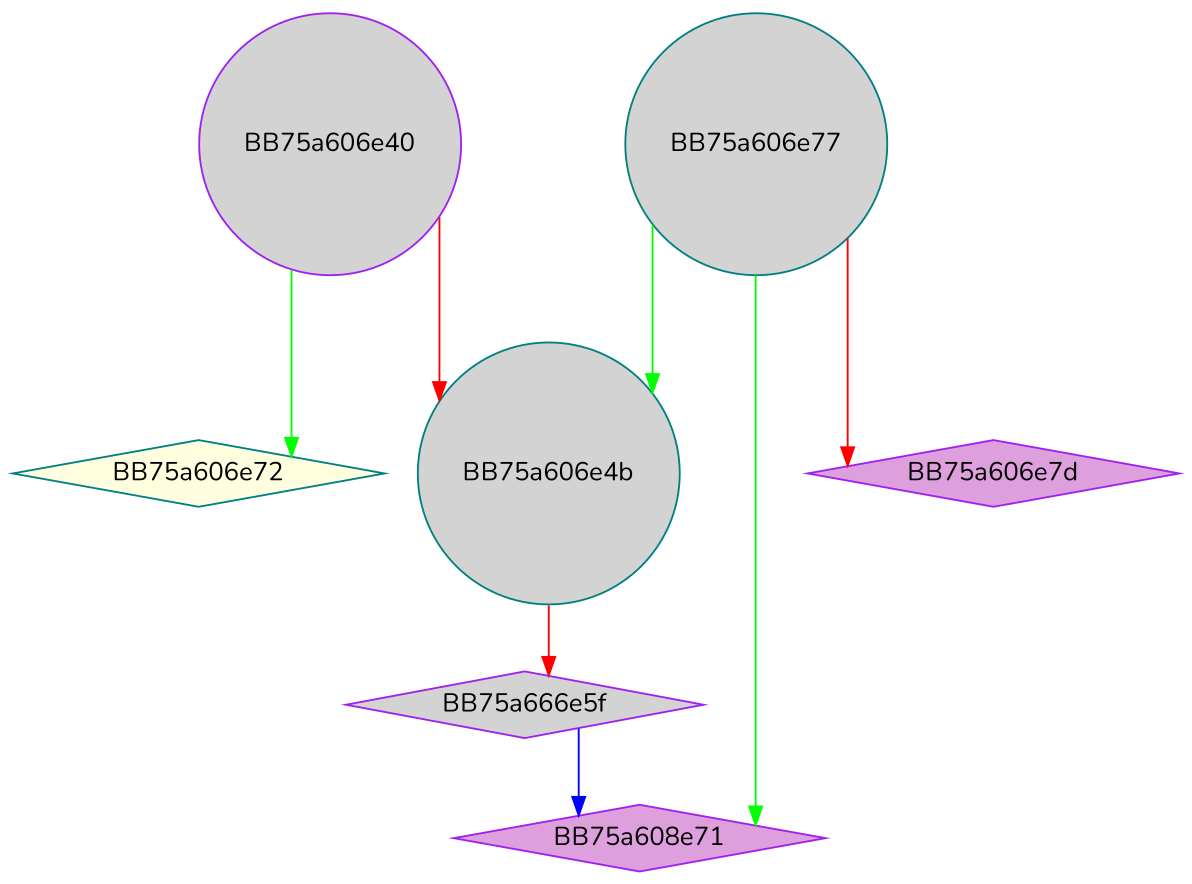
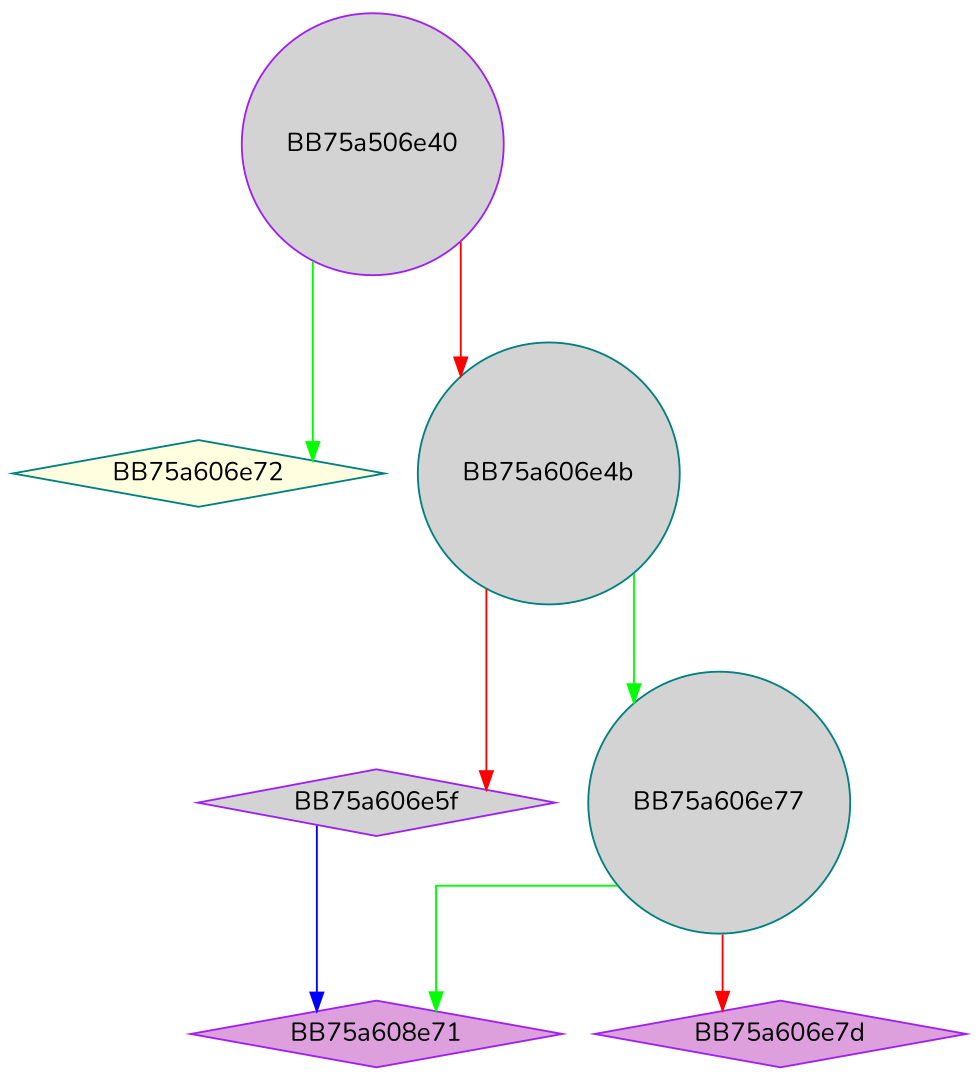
(330, 144) -> (373, 144)
(653, 299) -> (634, 629)
(525, 705) -> (376, 803)
